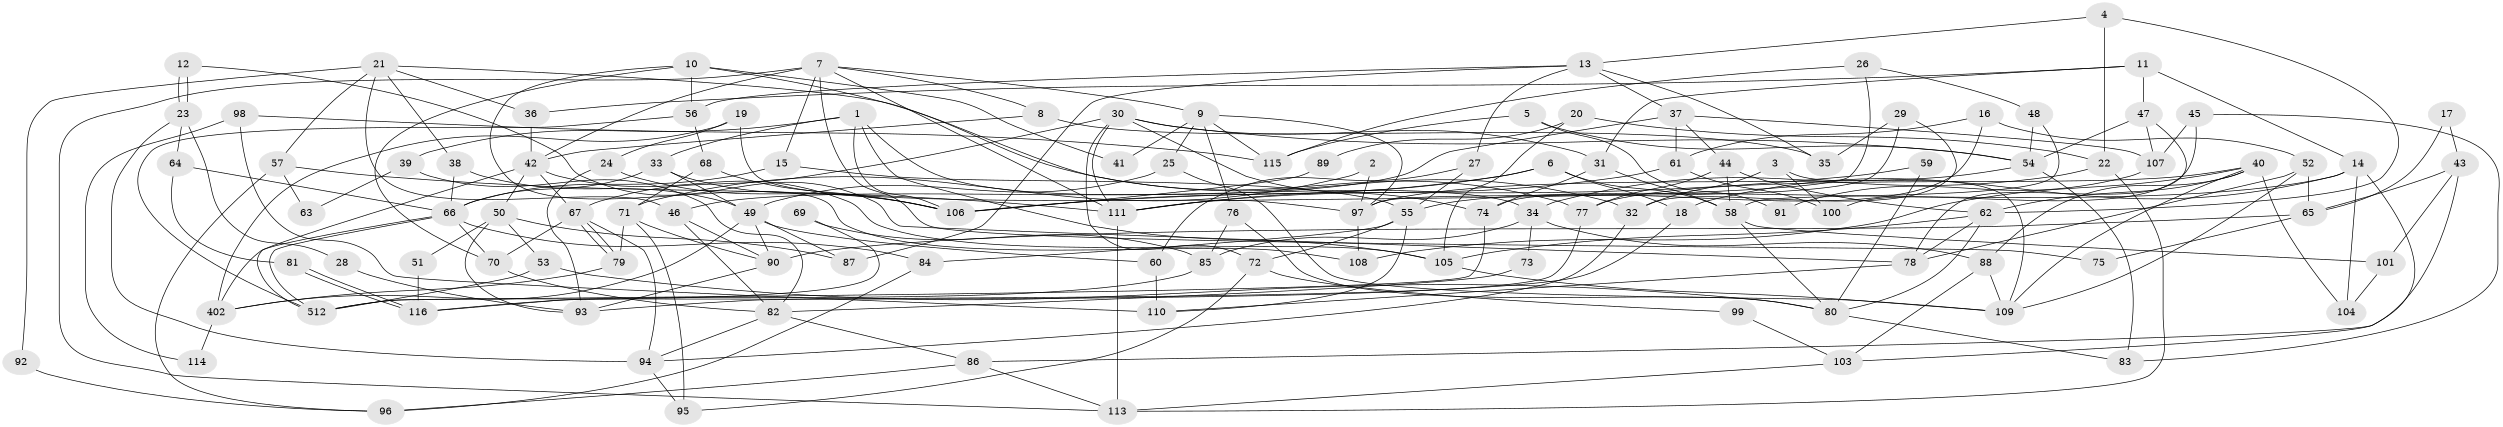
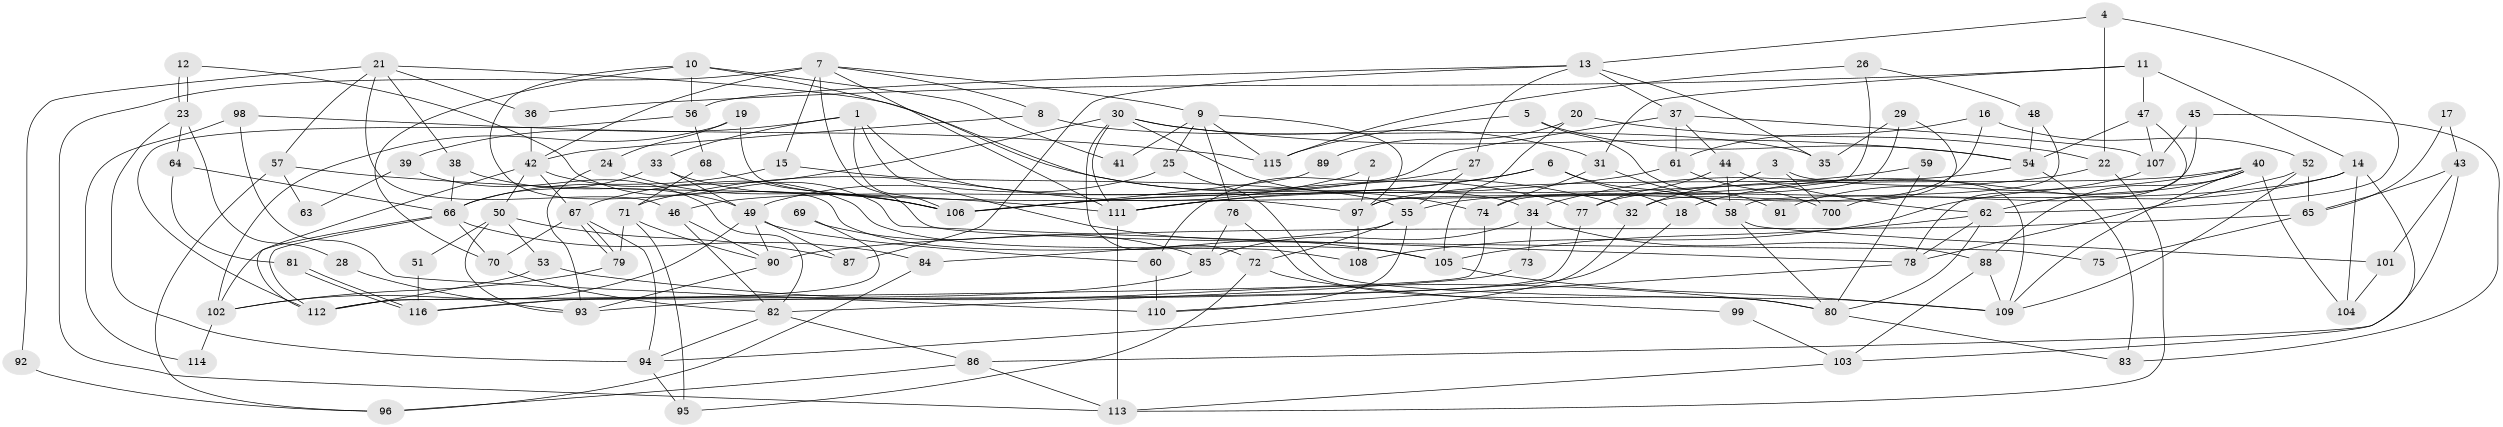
(1832, 214) -> (1832, 214)
(216, 313) -> (216, 313)
(317, 313) -> (317, 313)
